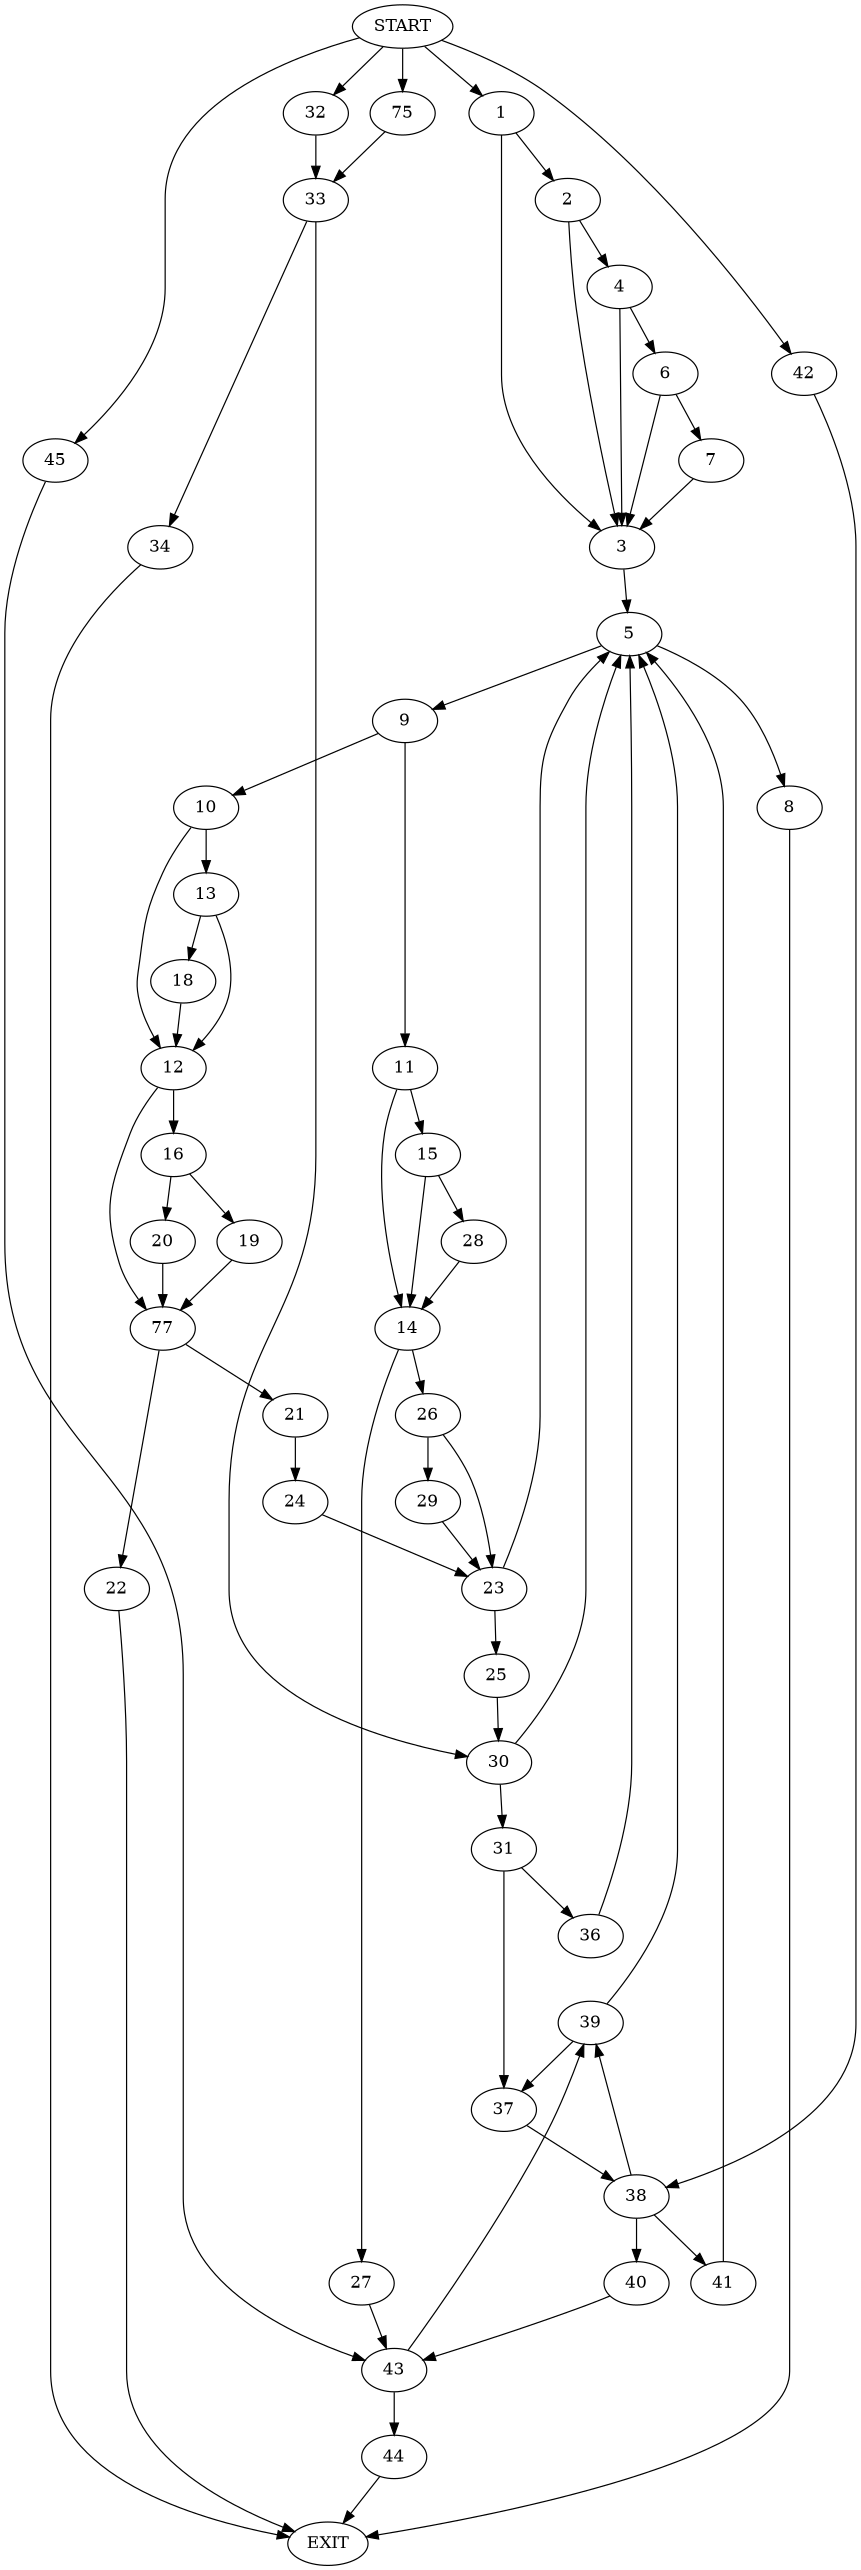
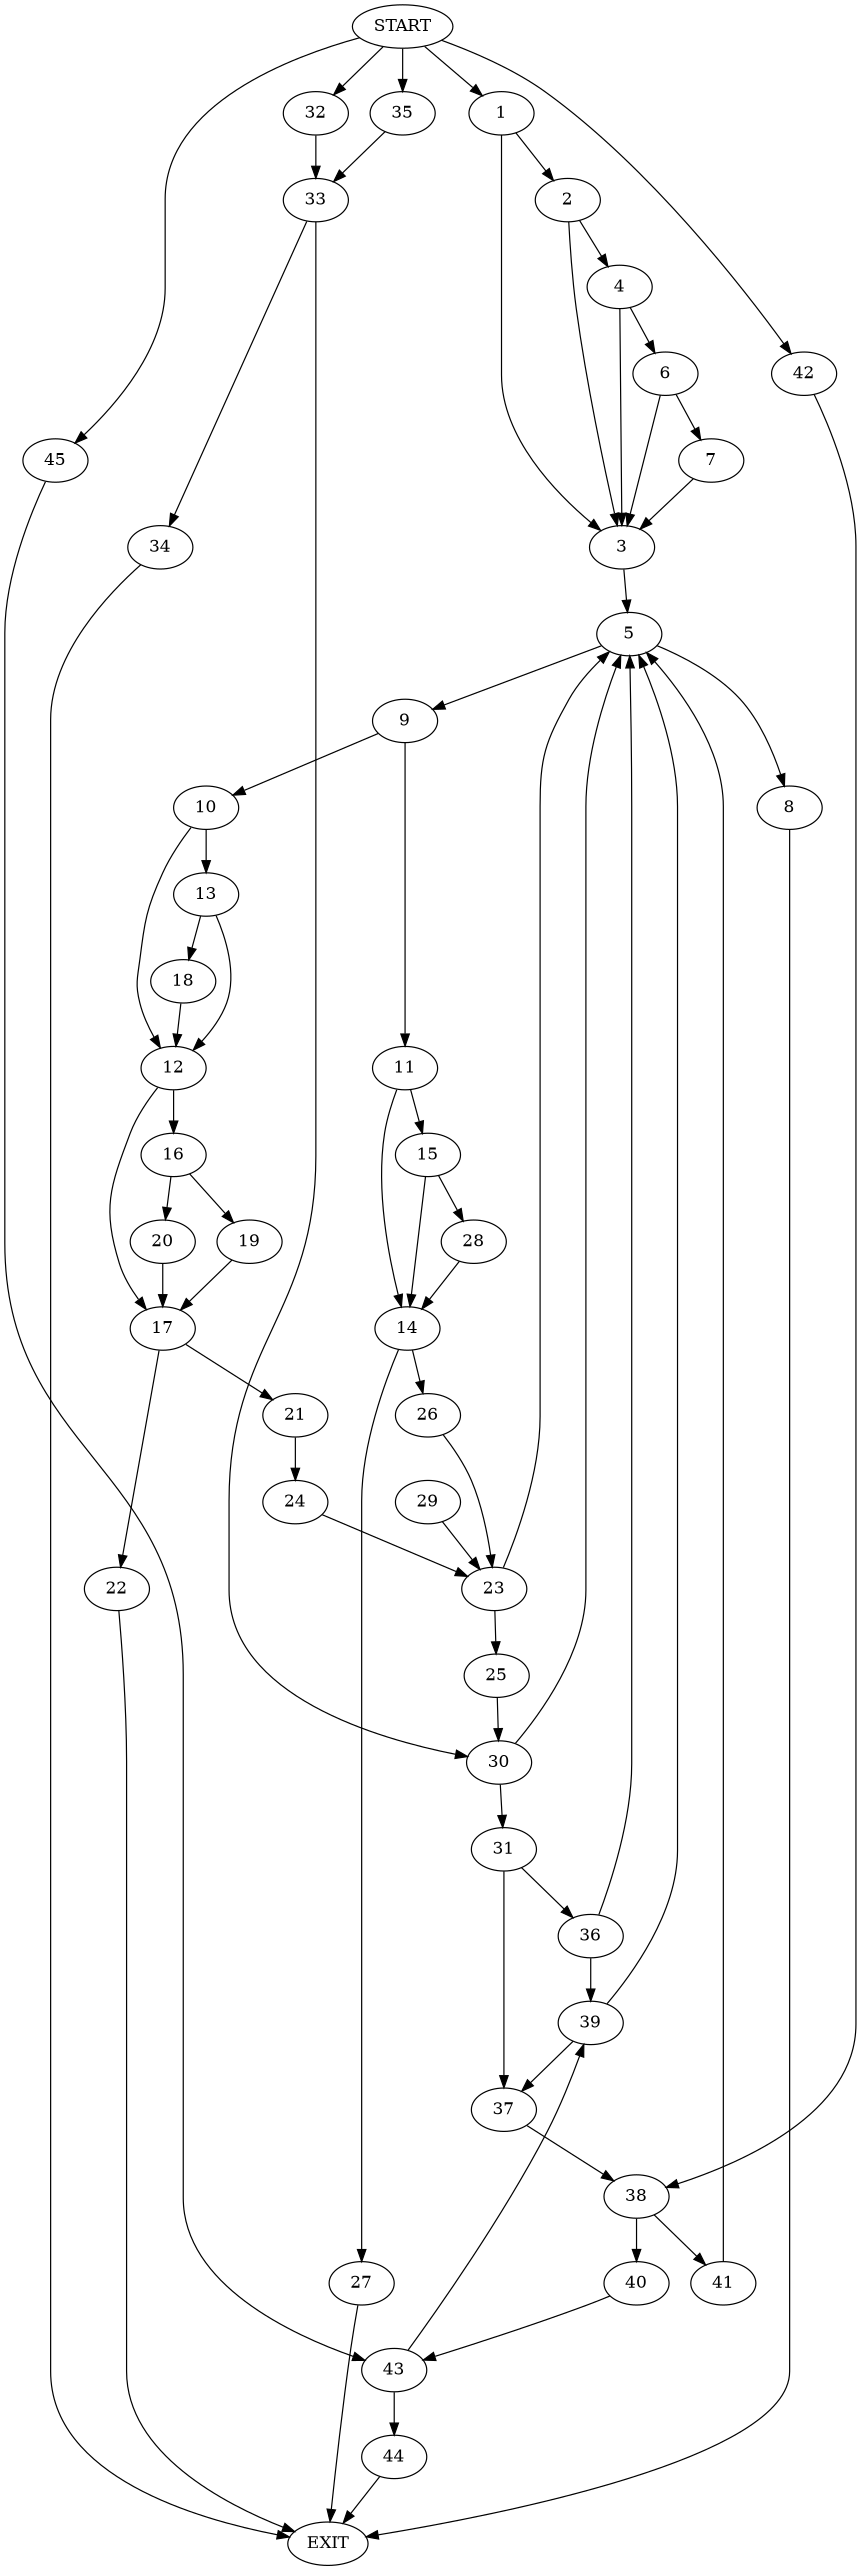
(403, 113) -> (403, 113)
(163, 1329) -> (163, 1329)
(428, 1453) -> none
(615, 2116) -> (591, 1974)
(376, 2321) -> (343, 2407)
